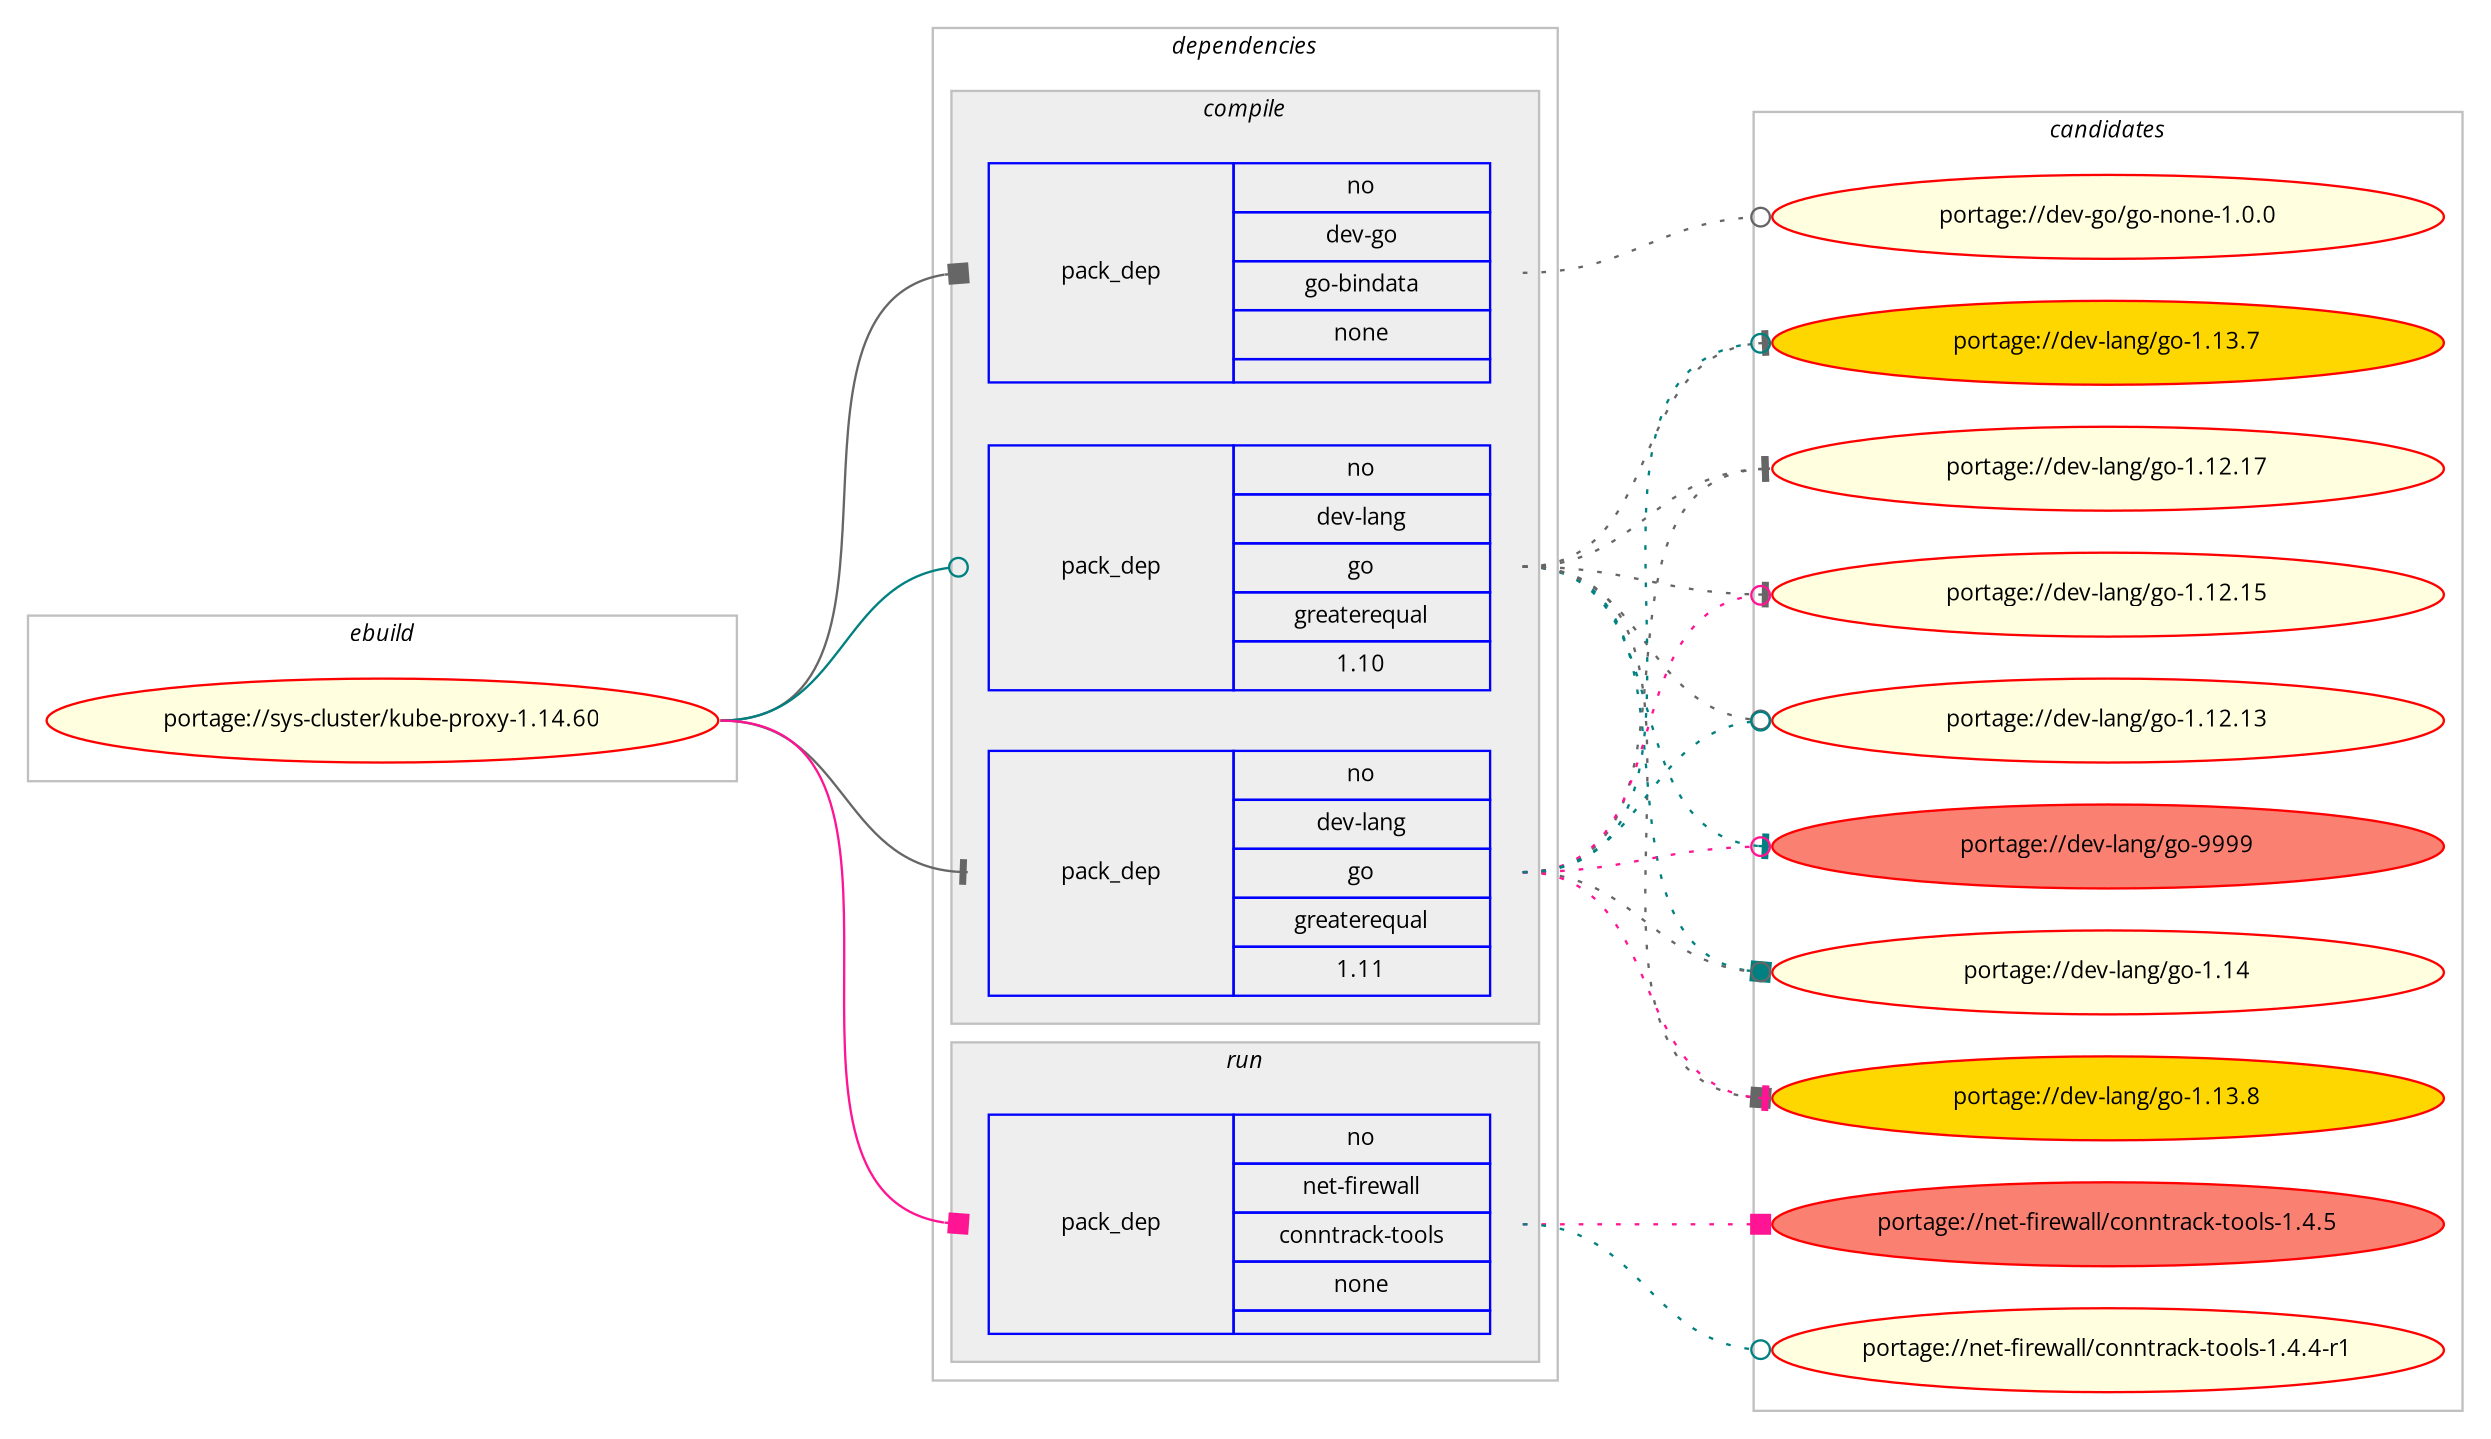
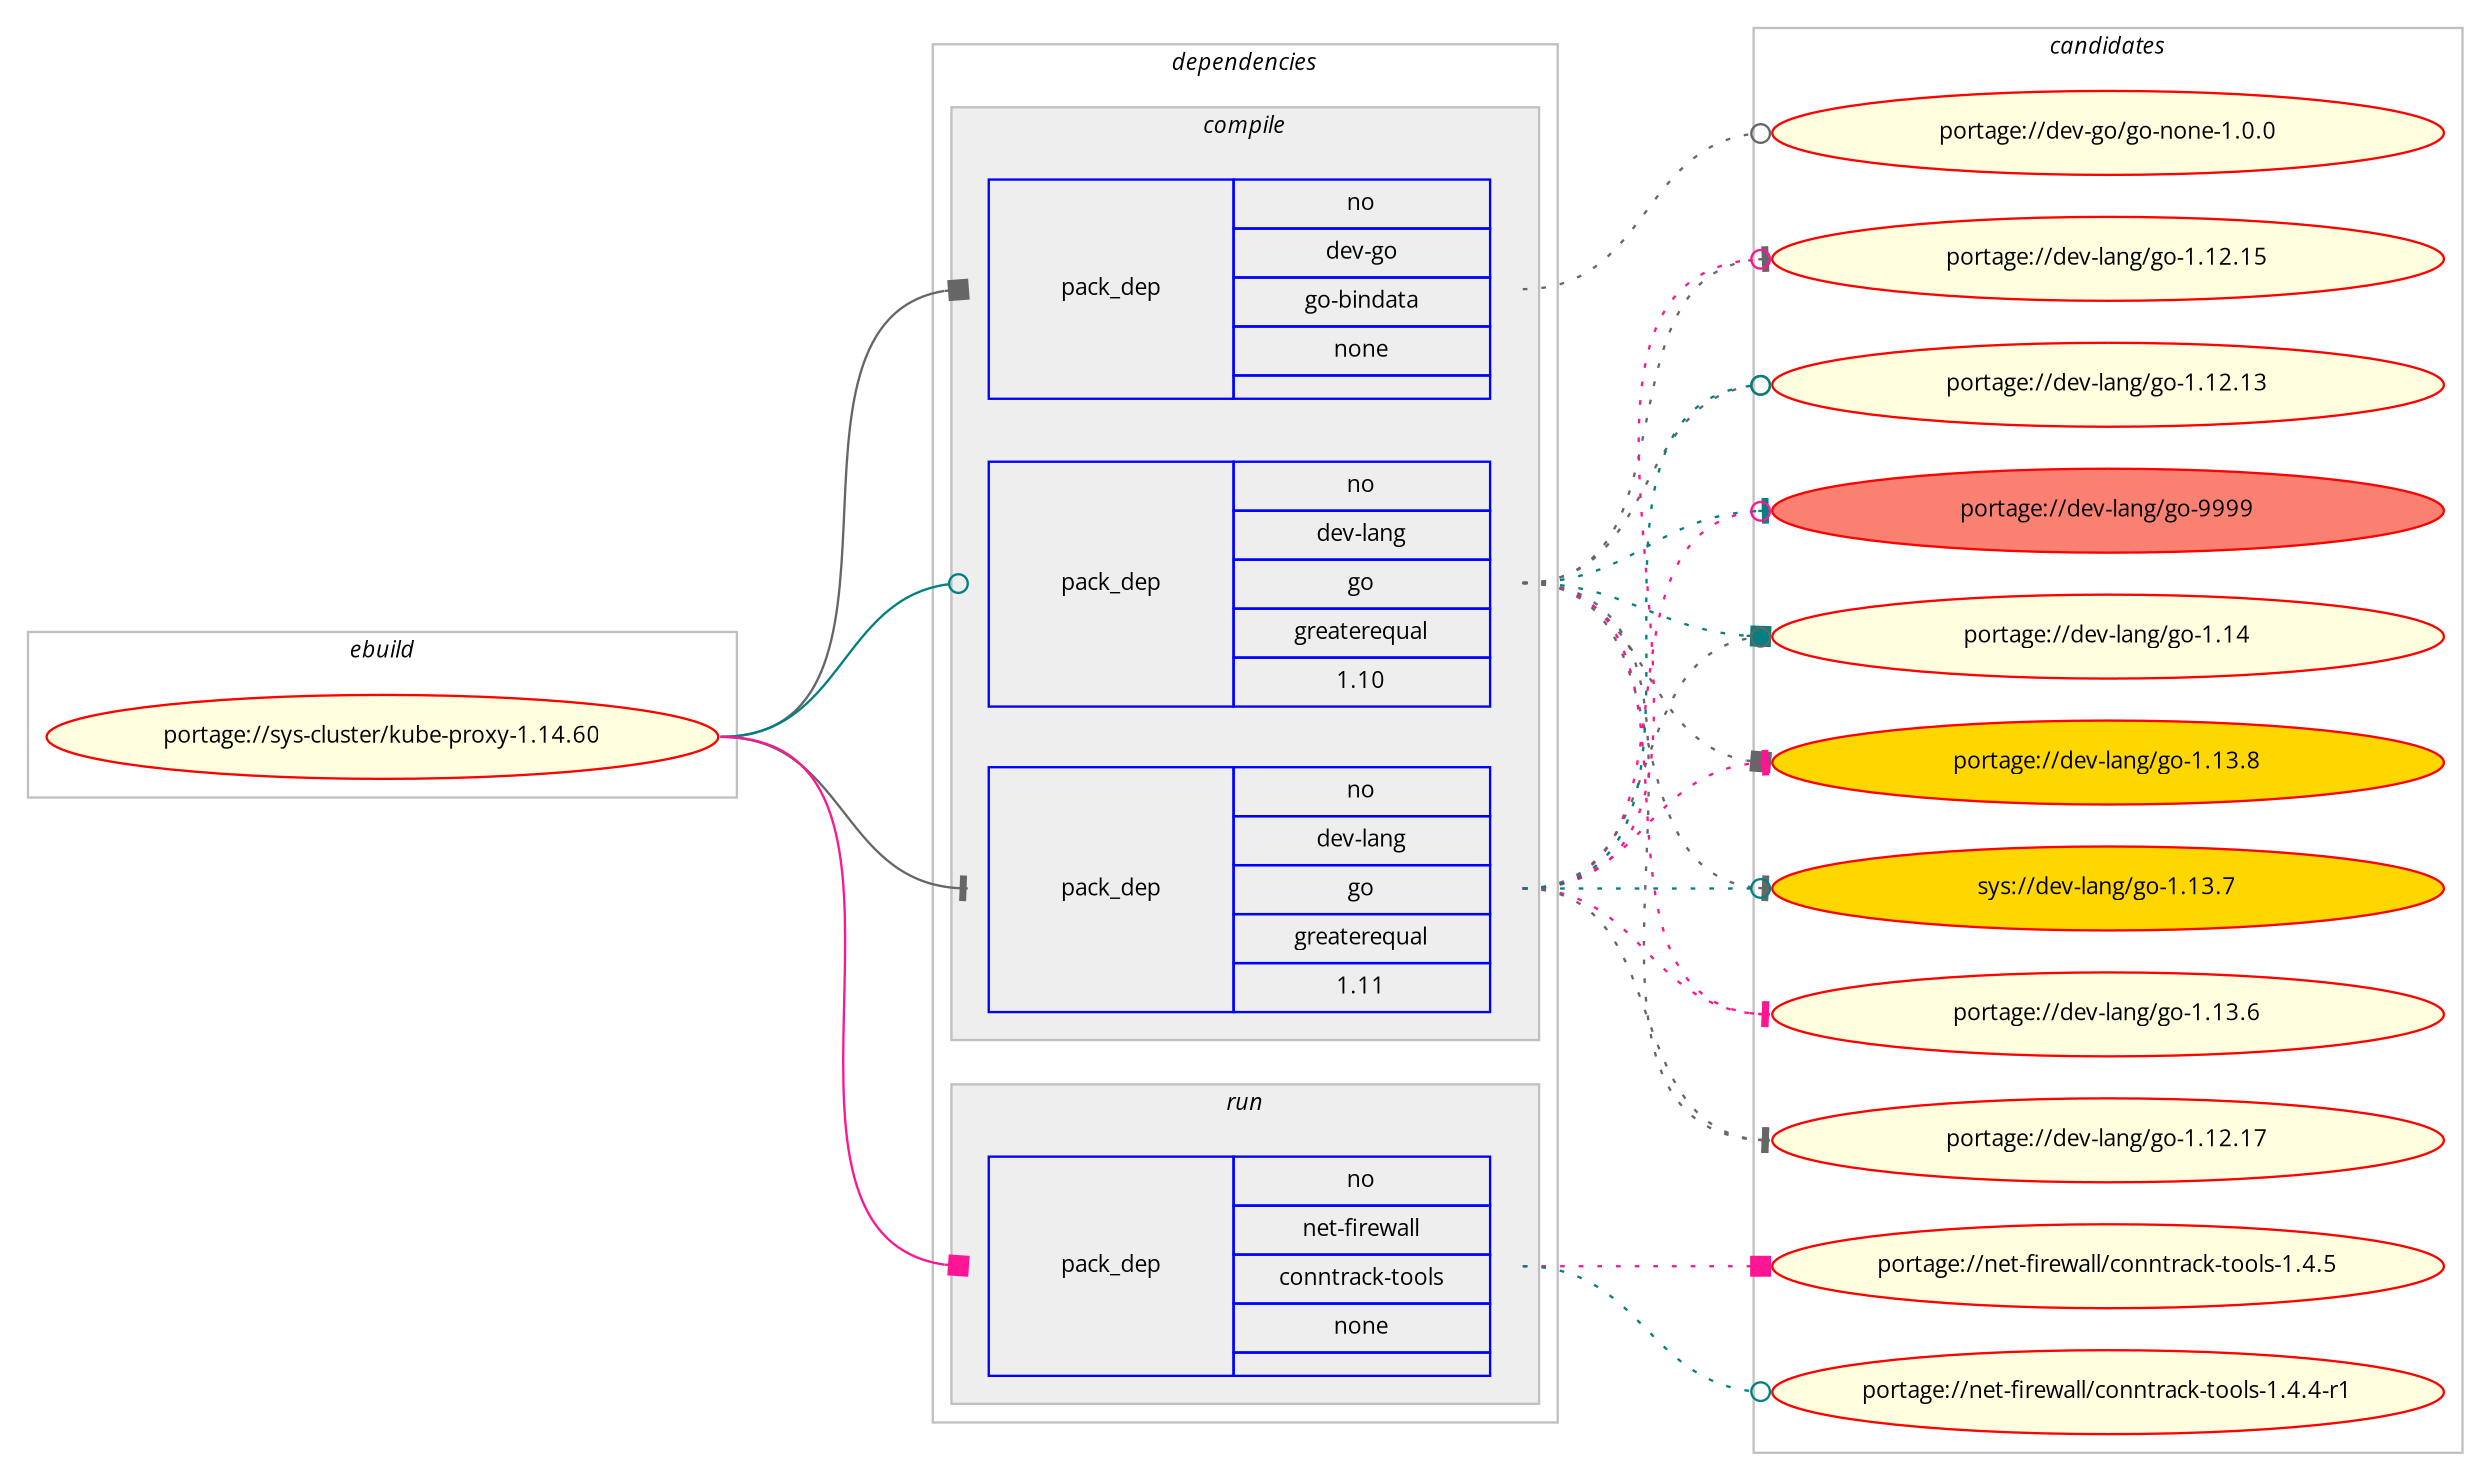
(2108, 343) -> (2108, 888)
none -> (2108, 1014)
(2108, 1224) -> (2108, 1266)
